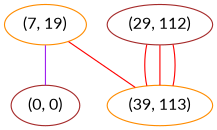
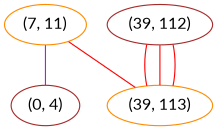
(45, 25) -> (45, 25)
(160, 25) -> (160, 25)
(45, 105) -> (45, 105)
